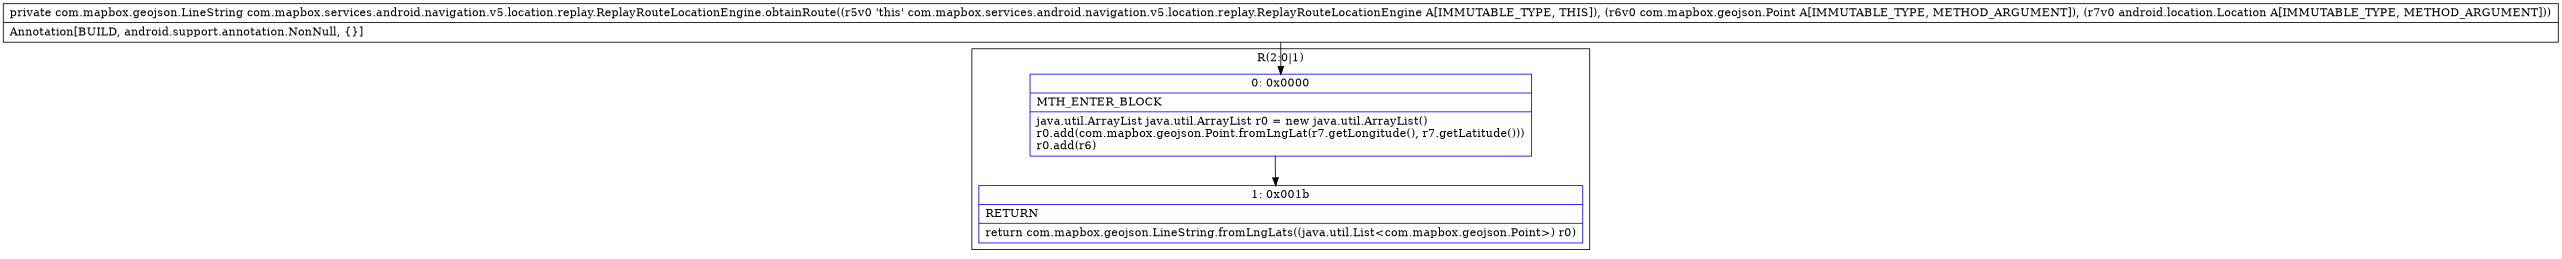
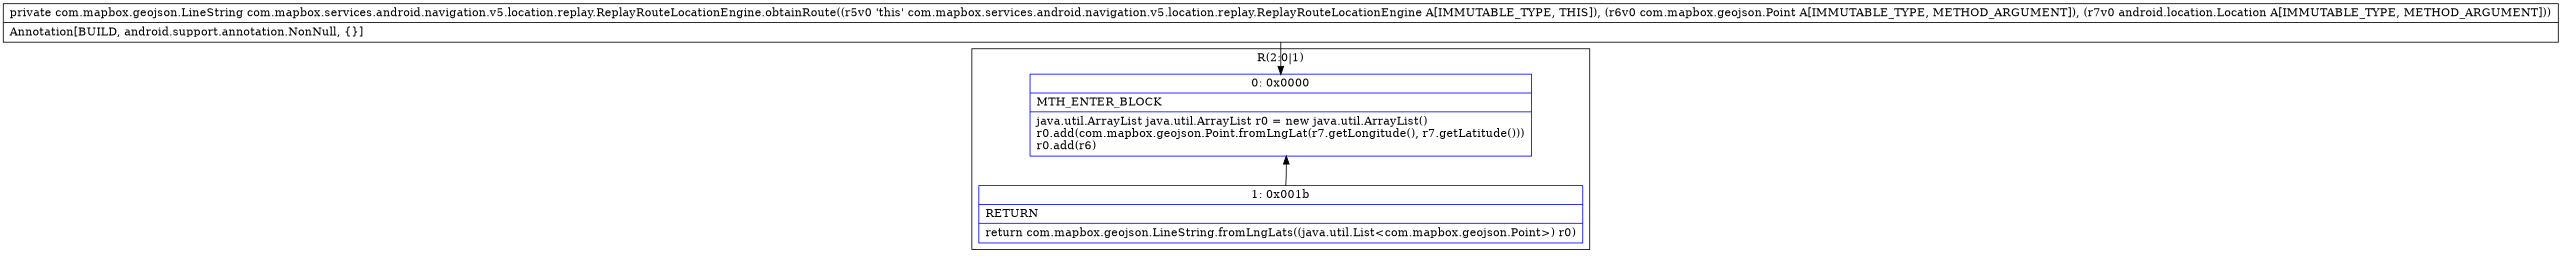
(1275, 167) -> (1286, 175)
